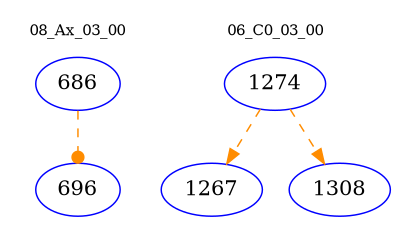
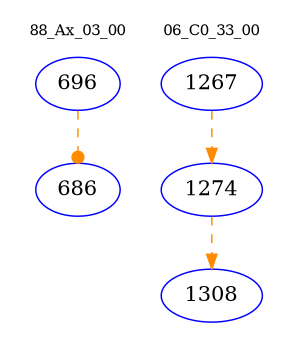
(78, 32) -> (78, 32)
(276, 32) -> (212, 32)
(248, 130) -> (212, 130)
(78, 131) -> (78, 131)
